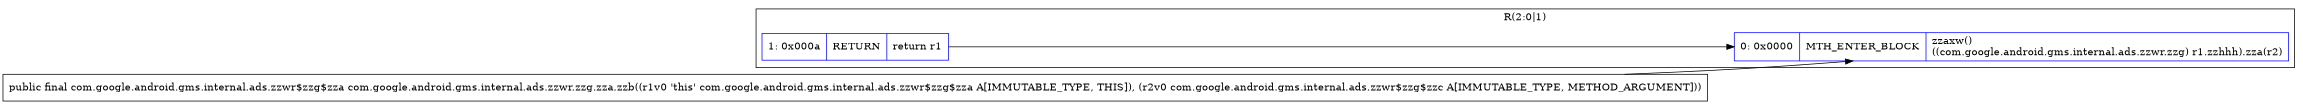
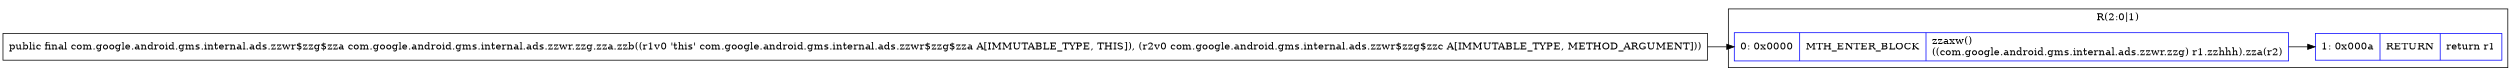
(1338, 47) -> (2298, 47)
